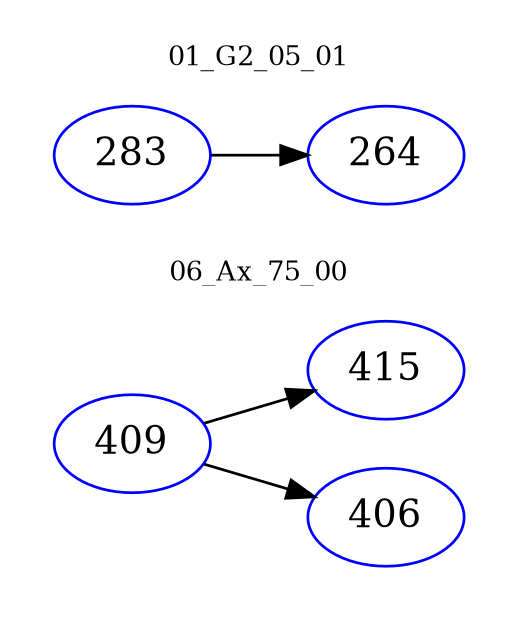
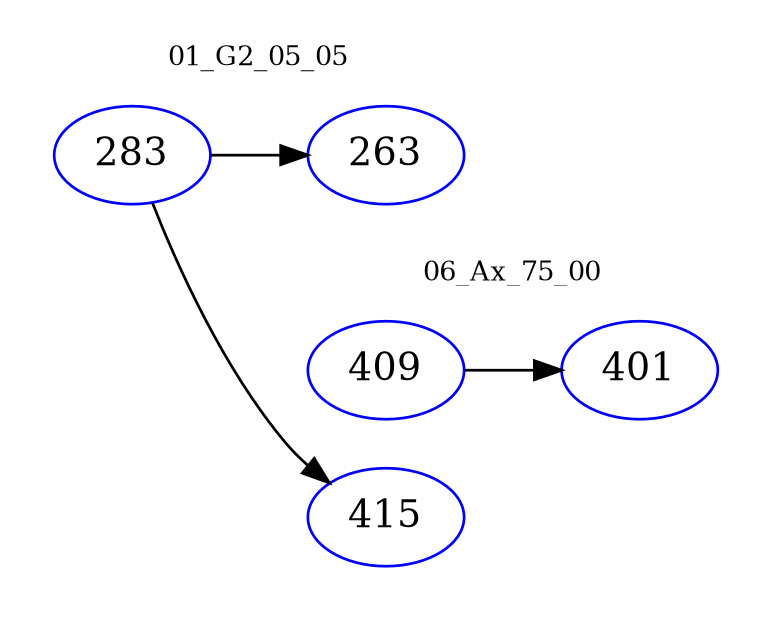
(259, 59) -> (259, 59)
(386, 155) -> (386, 155)
(246, 411) -> (218, 342)
(386, 517) -> (640, 370)
